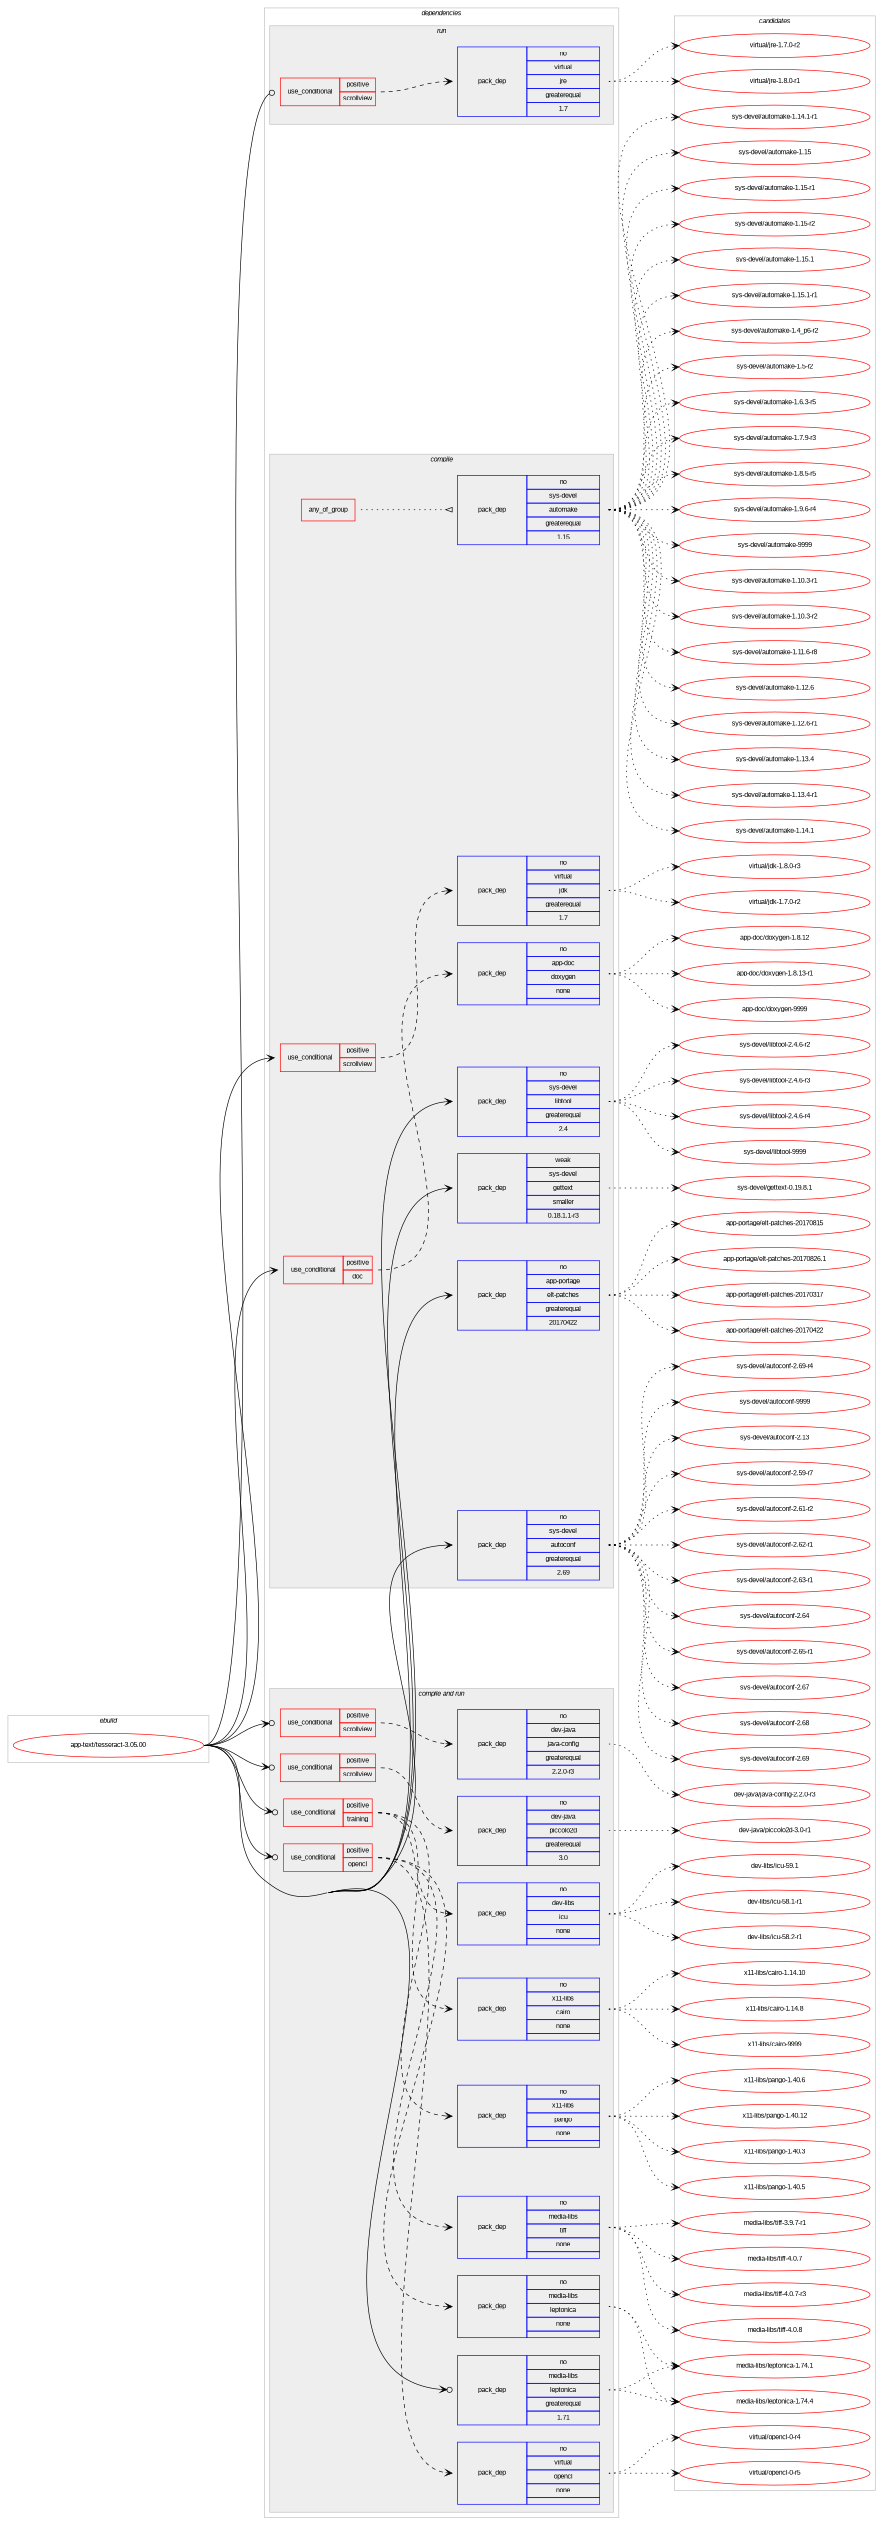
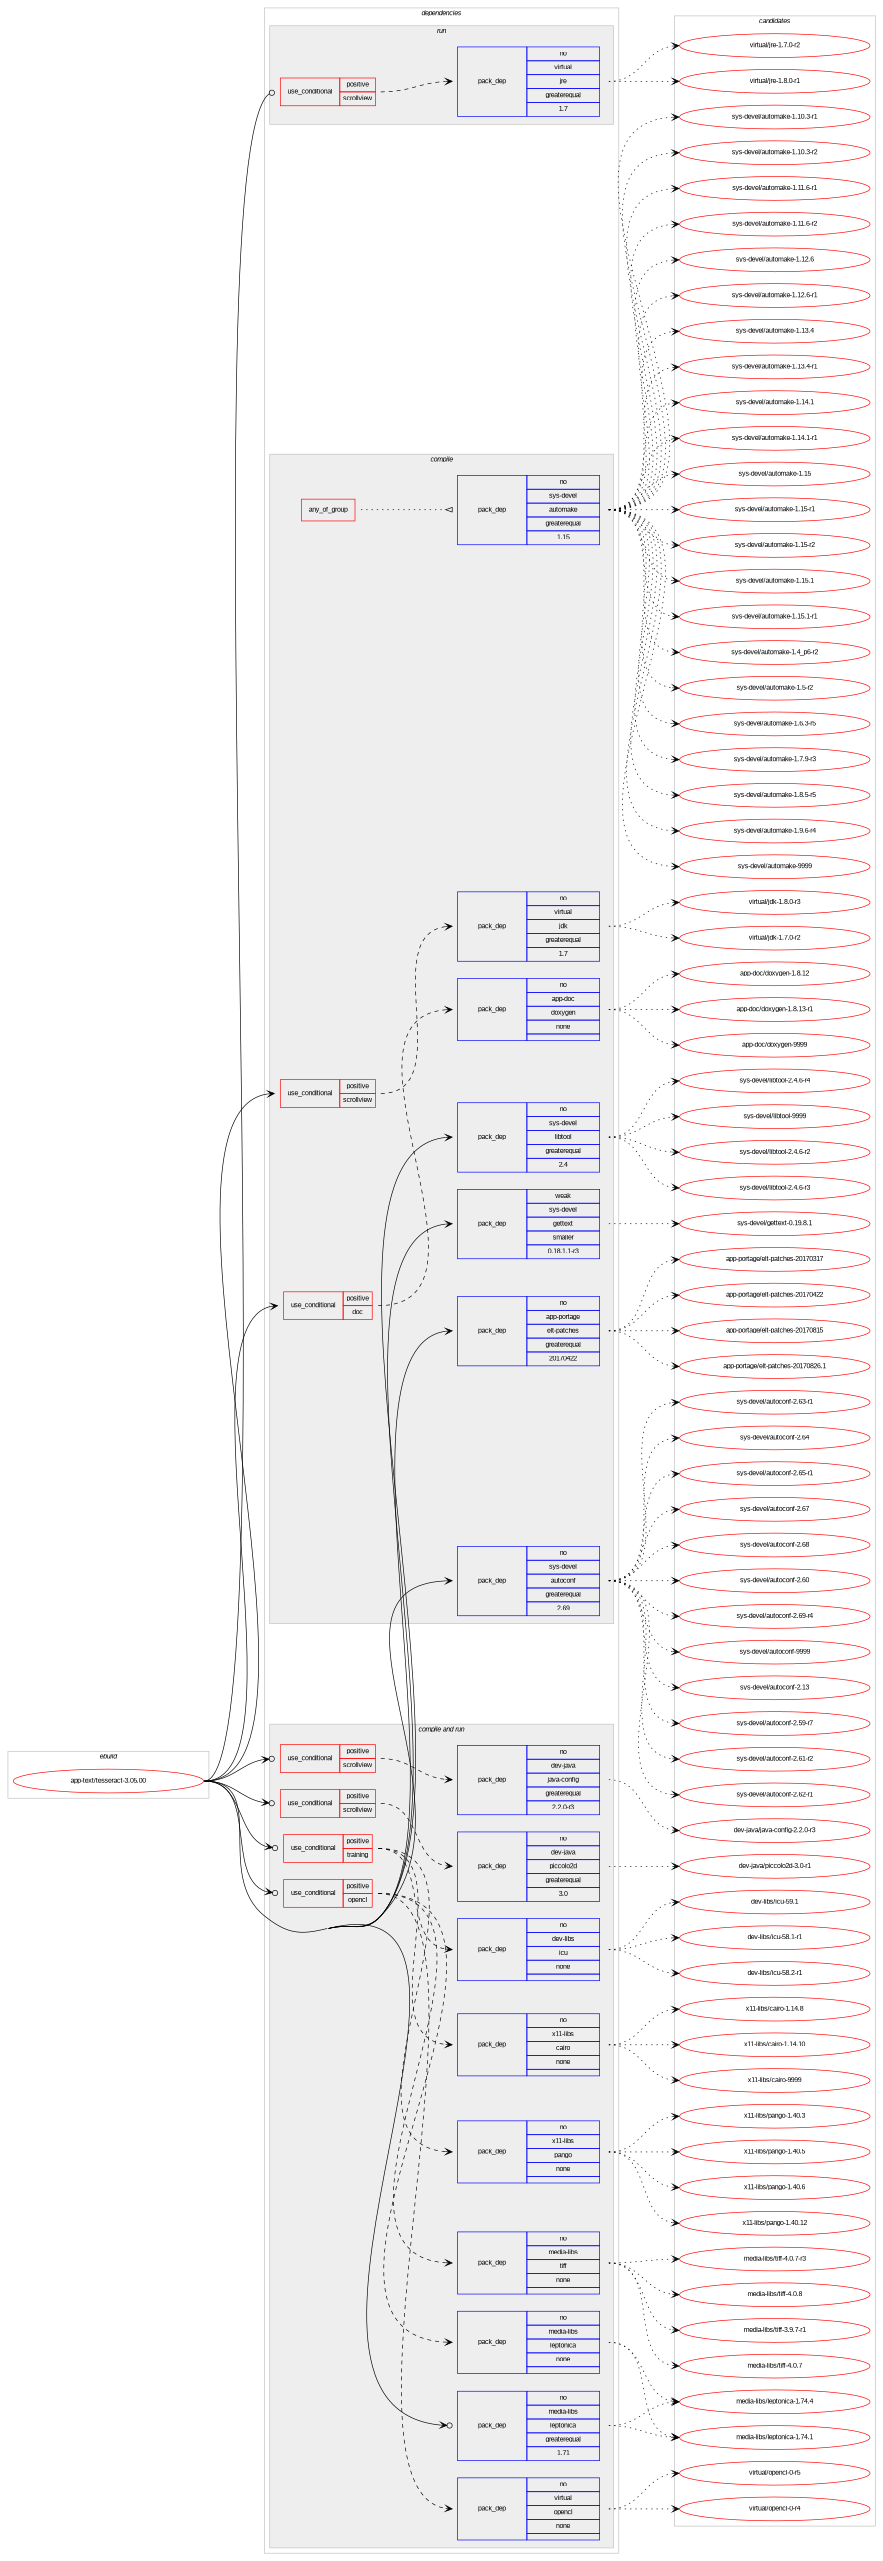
none -> (775, 188)
(775, 653) -> (775, 224)
(775, 1759) -> (775, 1581)
